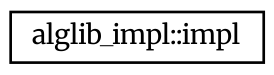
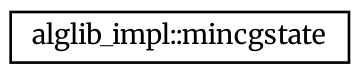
(137, 37) -> (180, 37)
